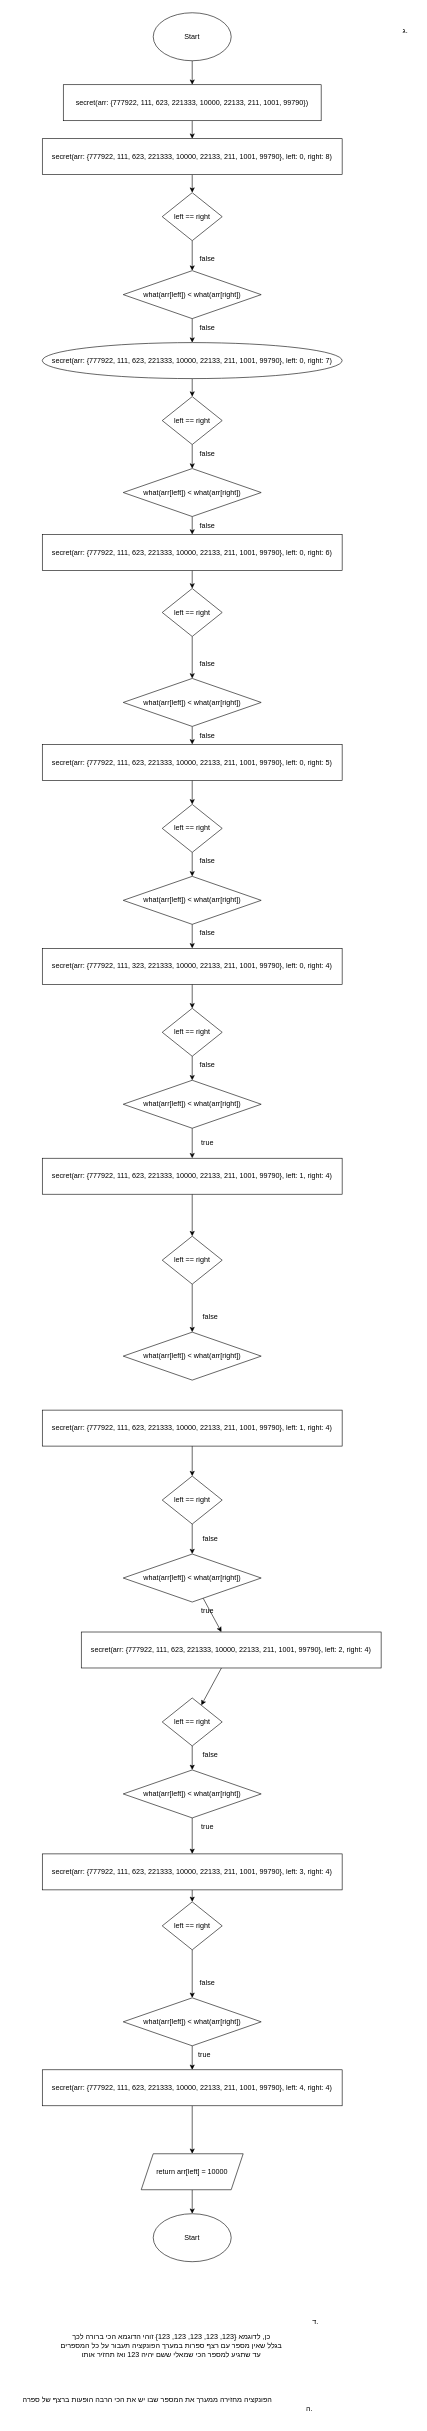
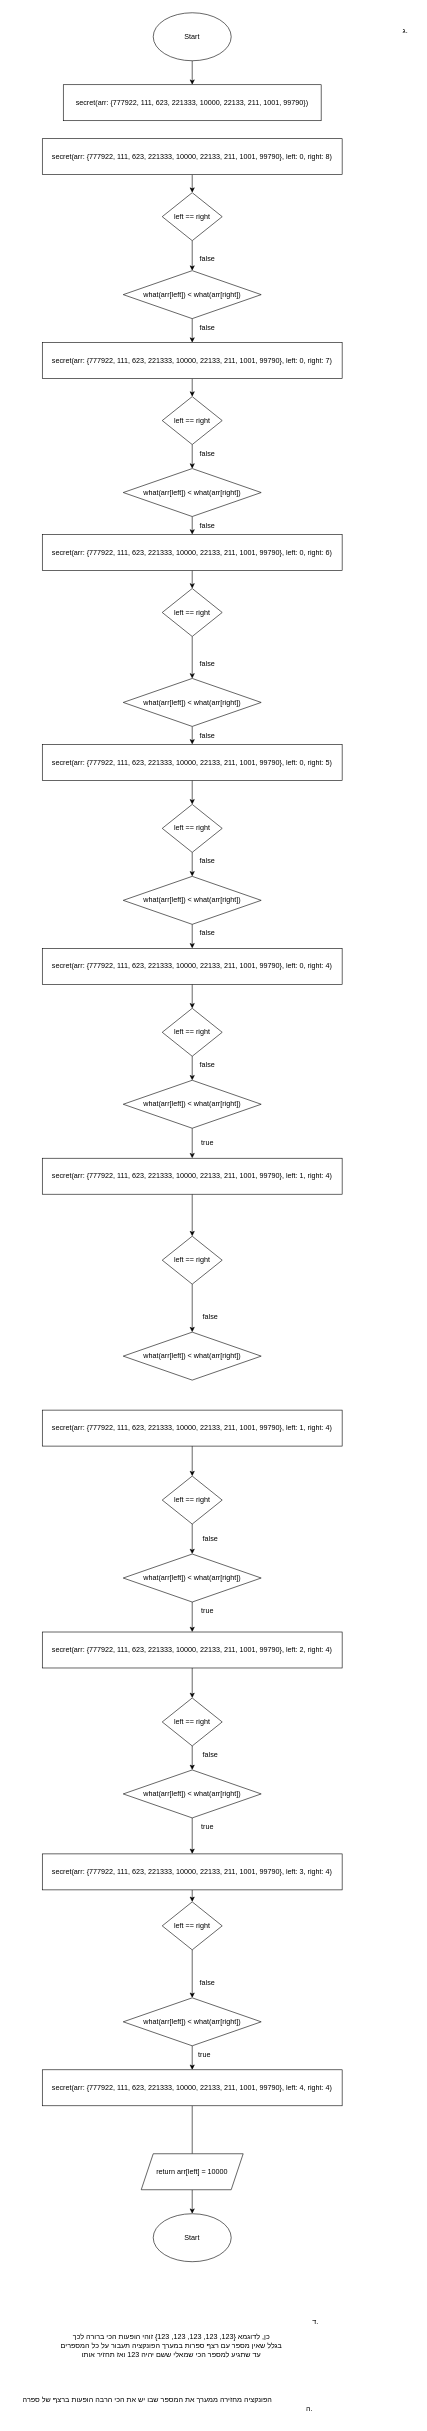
(192, 133) -> none
(192, 360) -> (192, 360)
(192, 966) -> (192, 966)
(231, 1650) -> (192, 1650)
(192, 2148) -> (192, 2150)
(172, 2346) -> (172, 2346)
